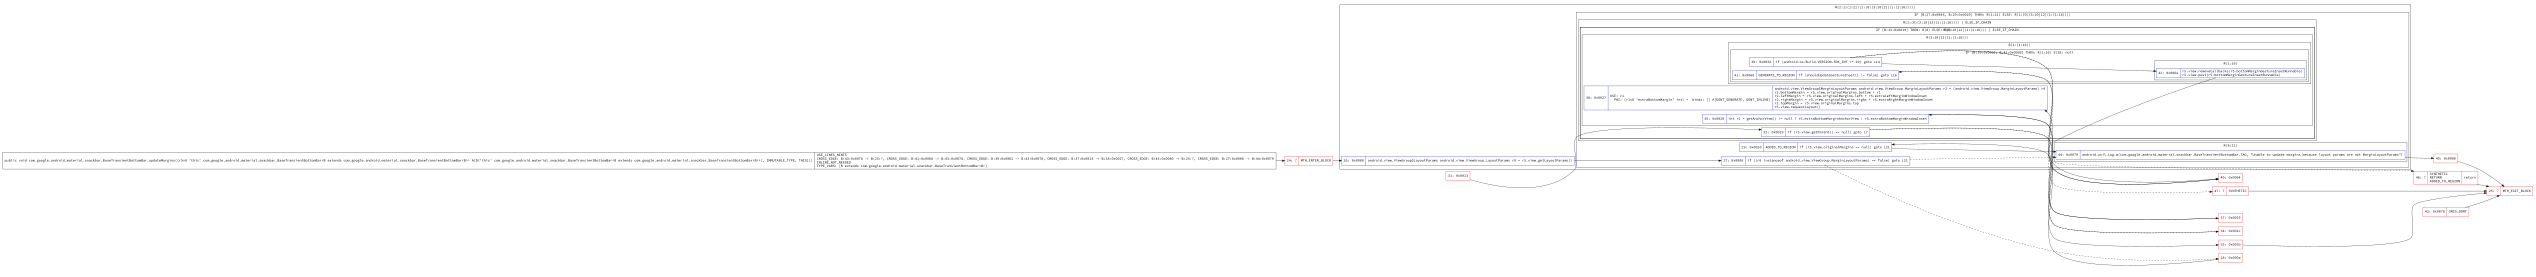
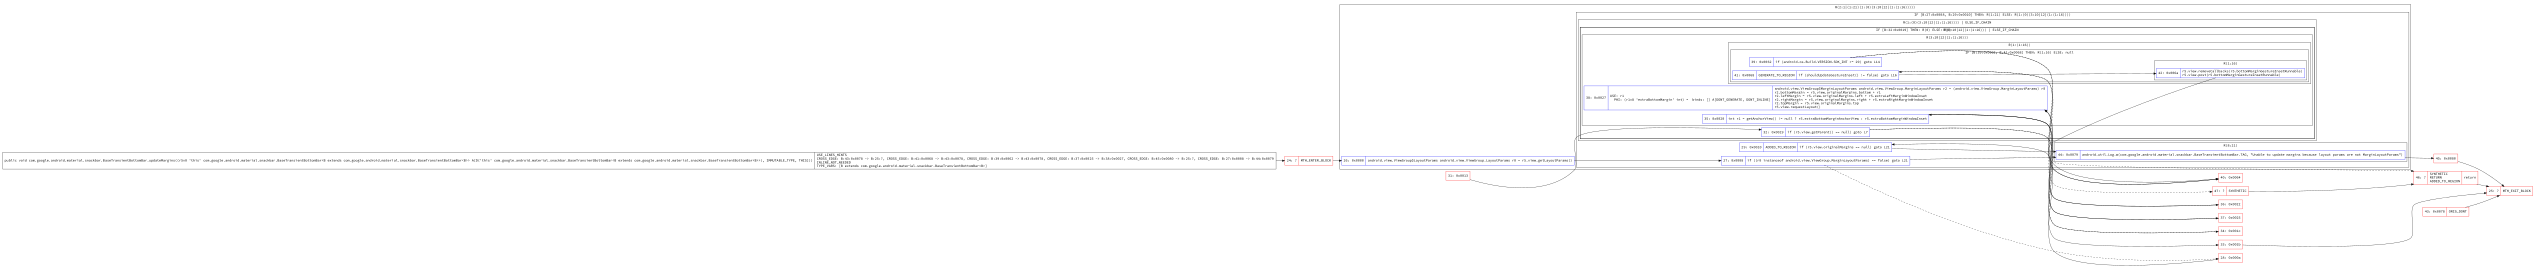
(2018, 67) -> (2039, 74)
(1982, 158) -> (1982, 158)
(2366, 191) -> (2330, 190)
none -> (2231, 204)
